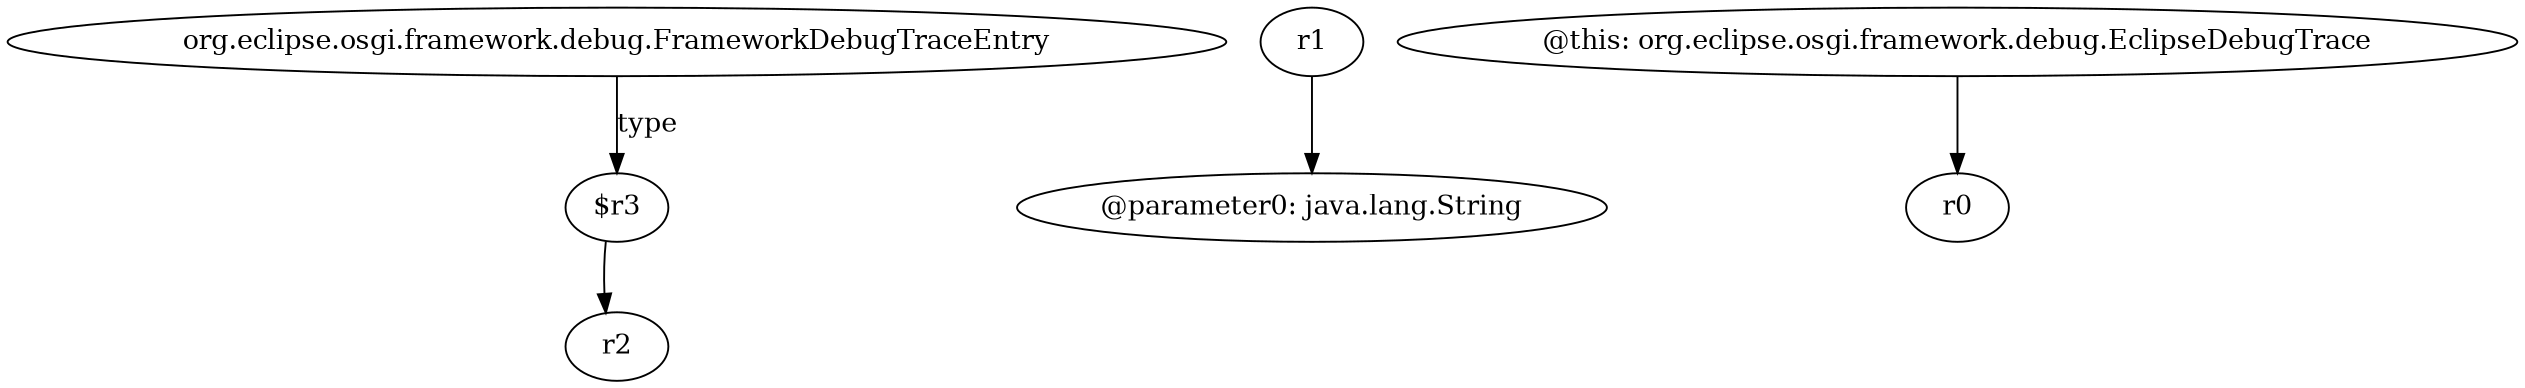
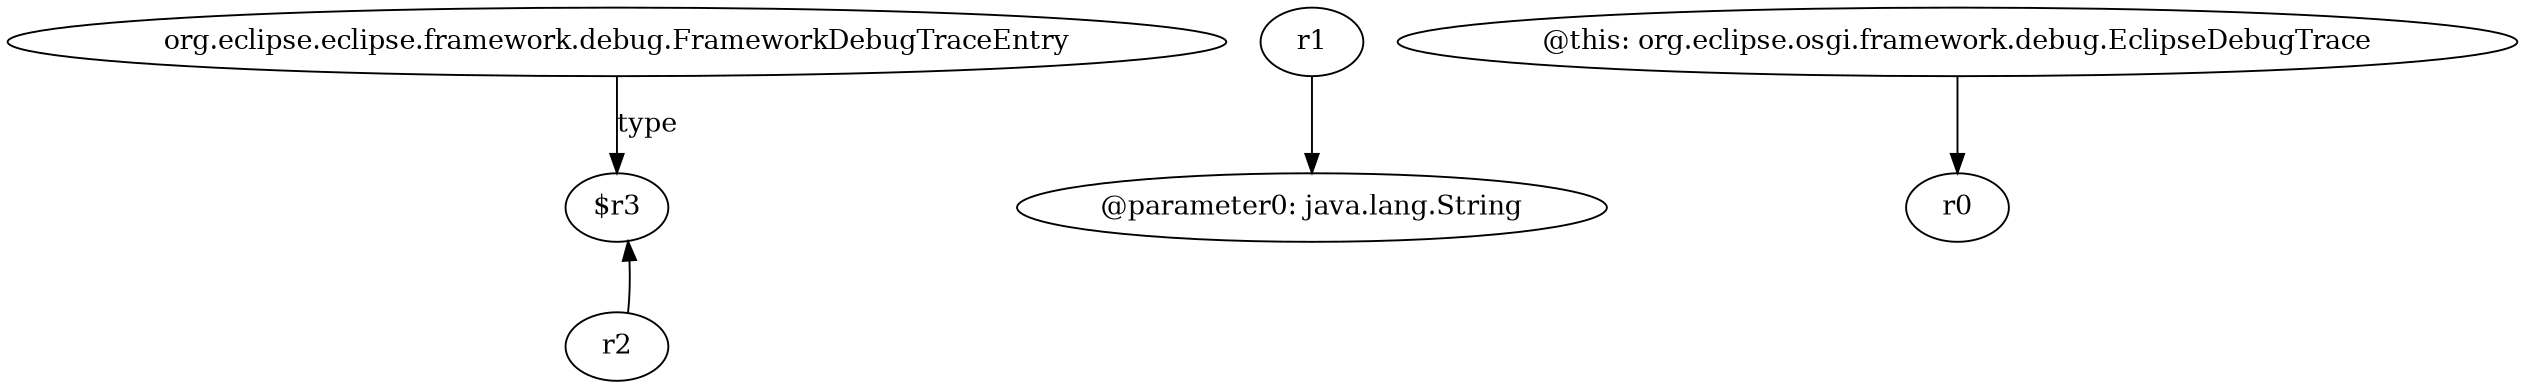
(617, 42) -> (617, 42)
(604, 267) -> (630, 287)
